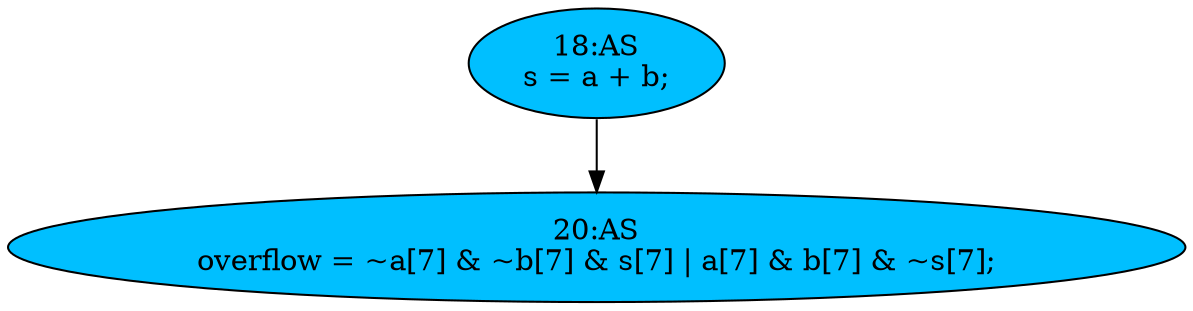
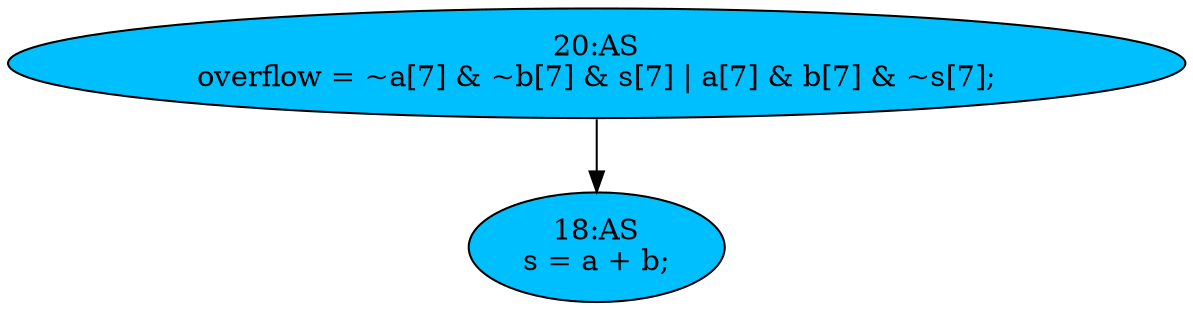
(597, 145) -> (597, 145)
